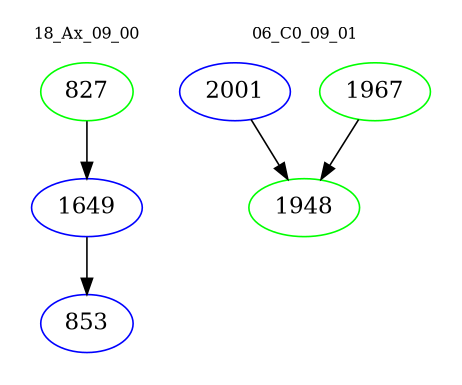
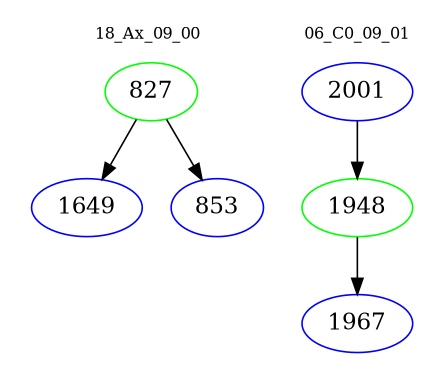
(375, 92) -> (357, 324)
(344, 142) -> (357, 258)
(87, 258) -> (180, 143)
